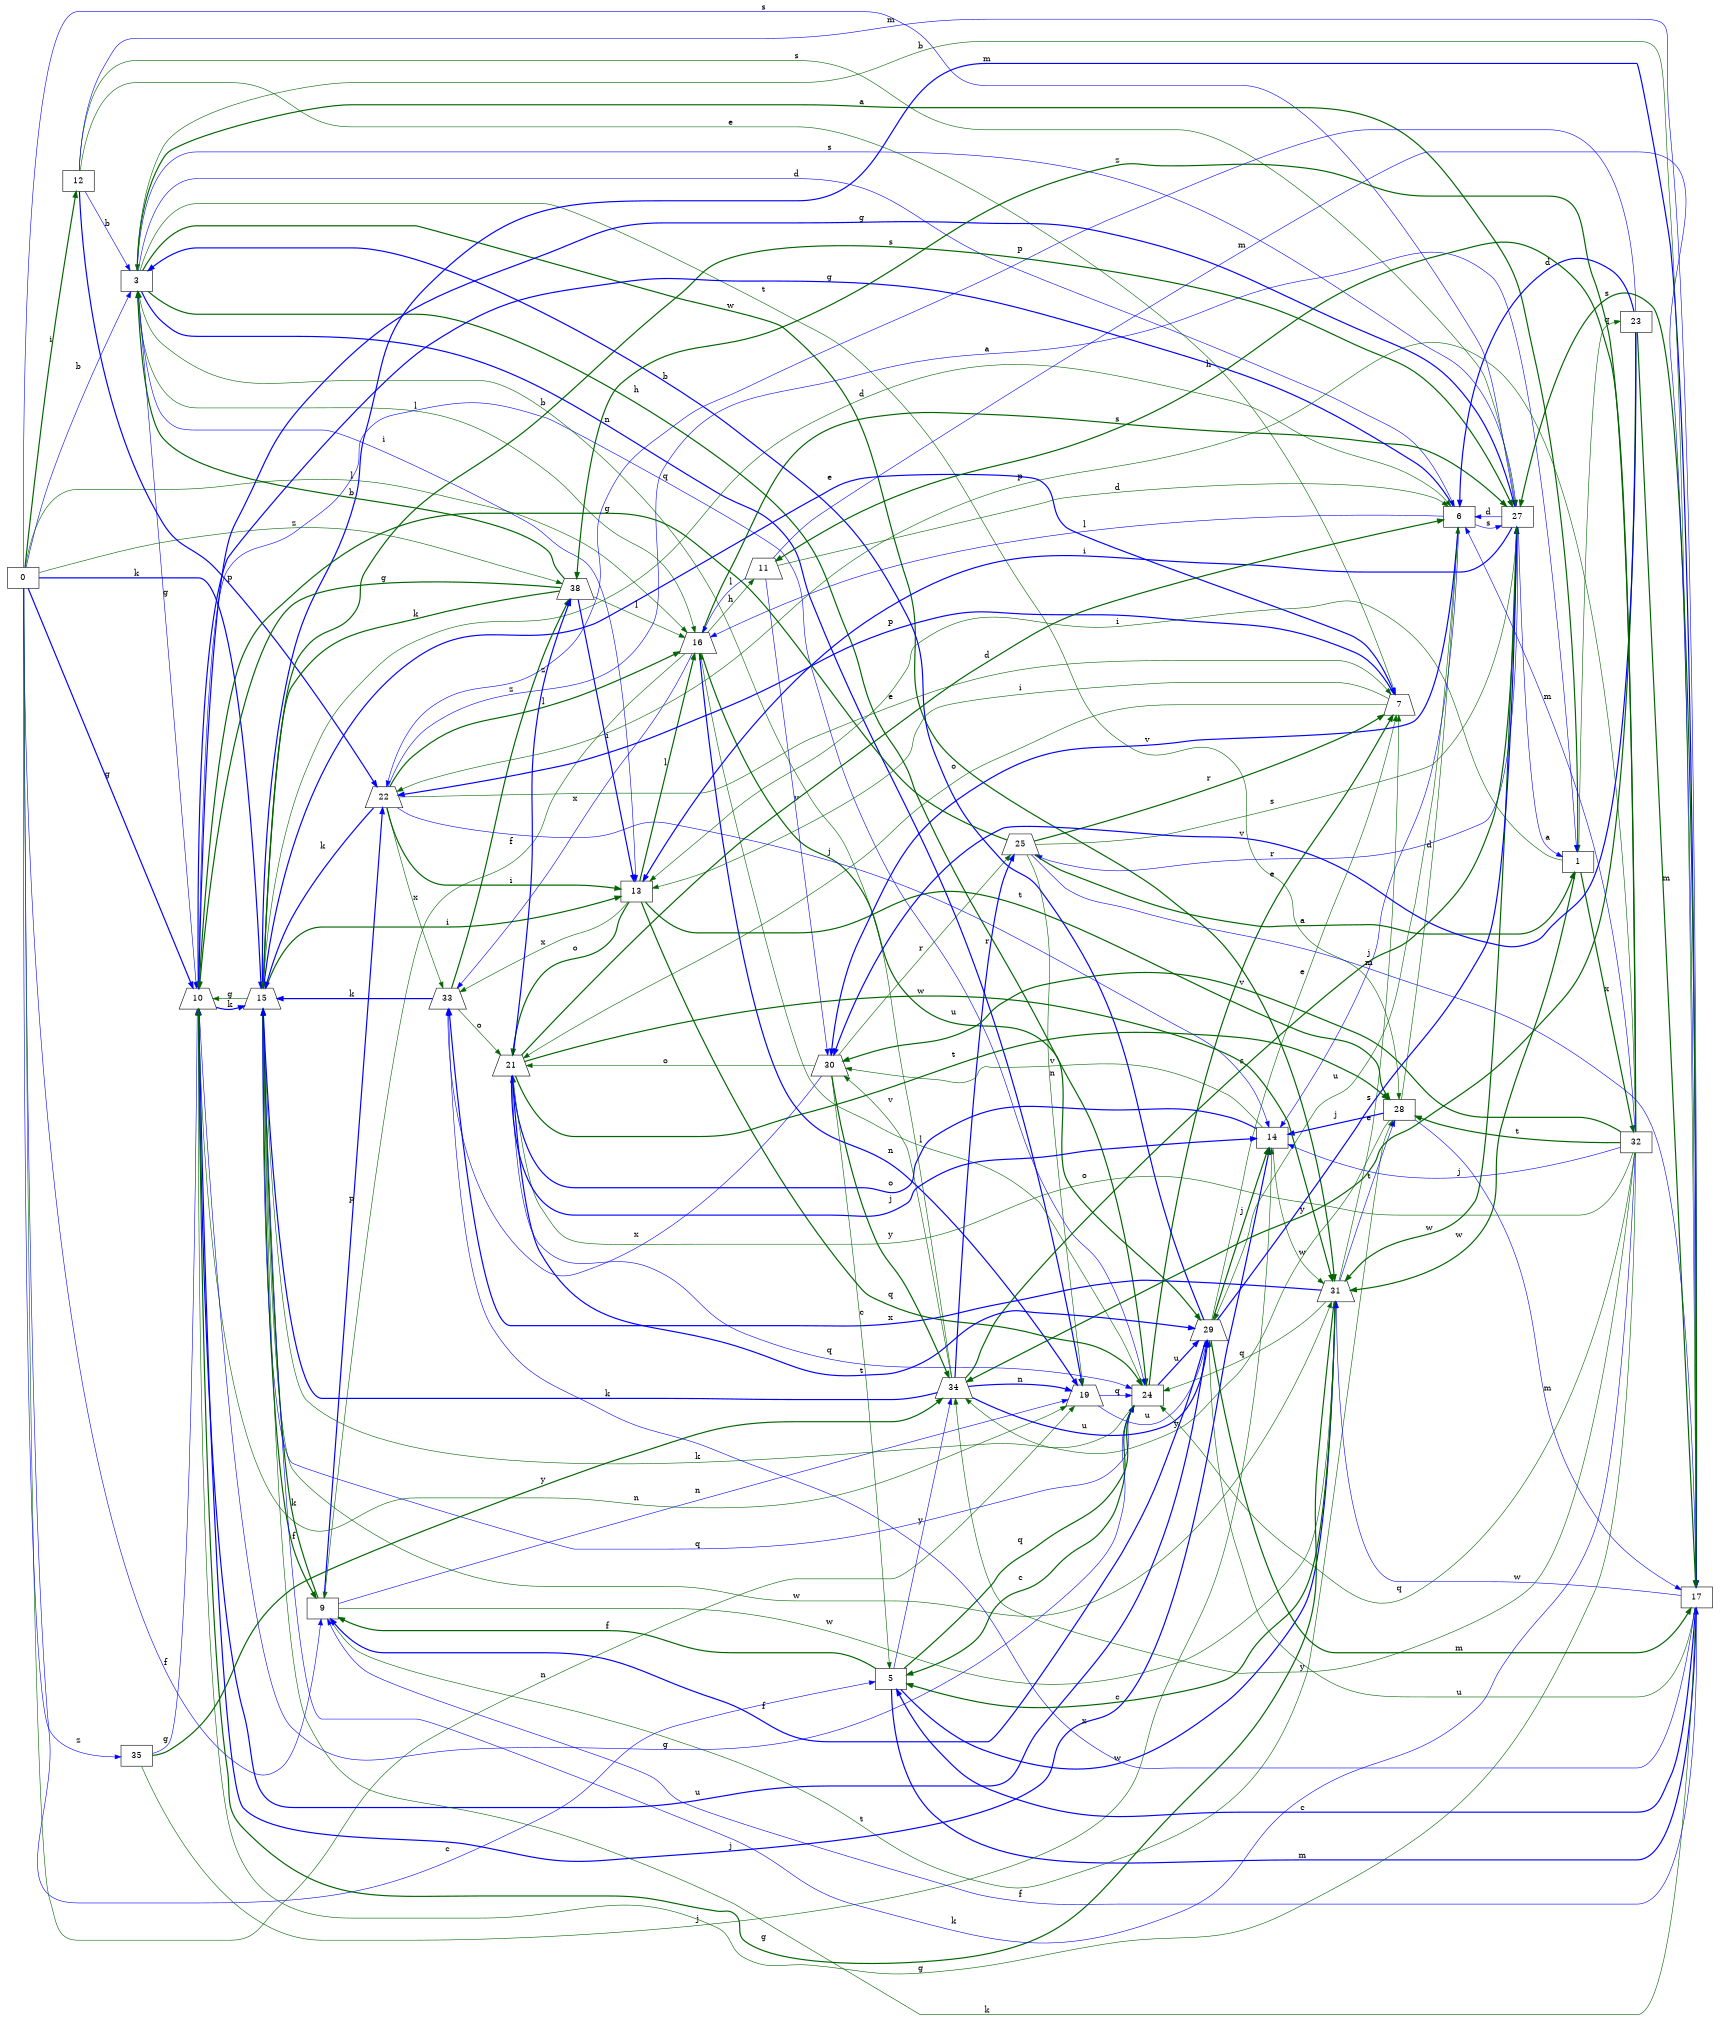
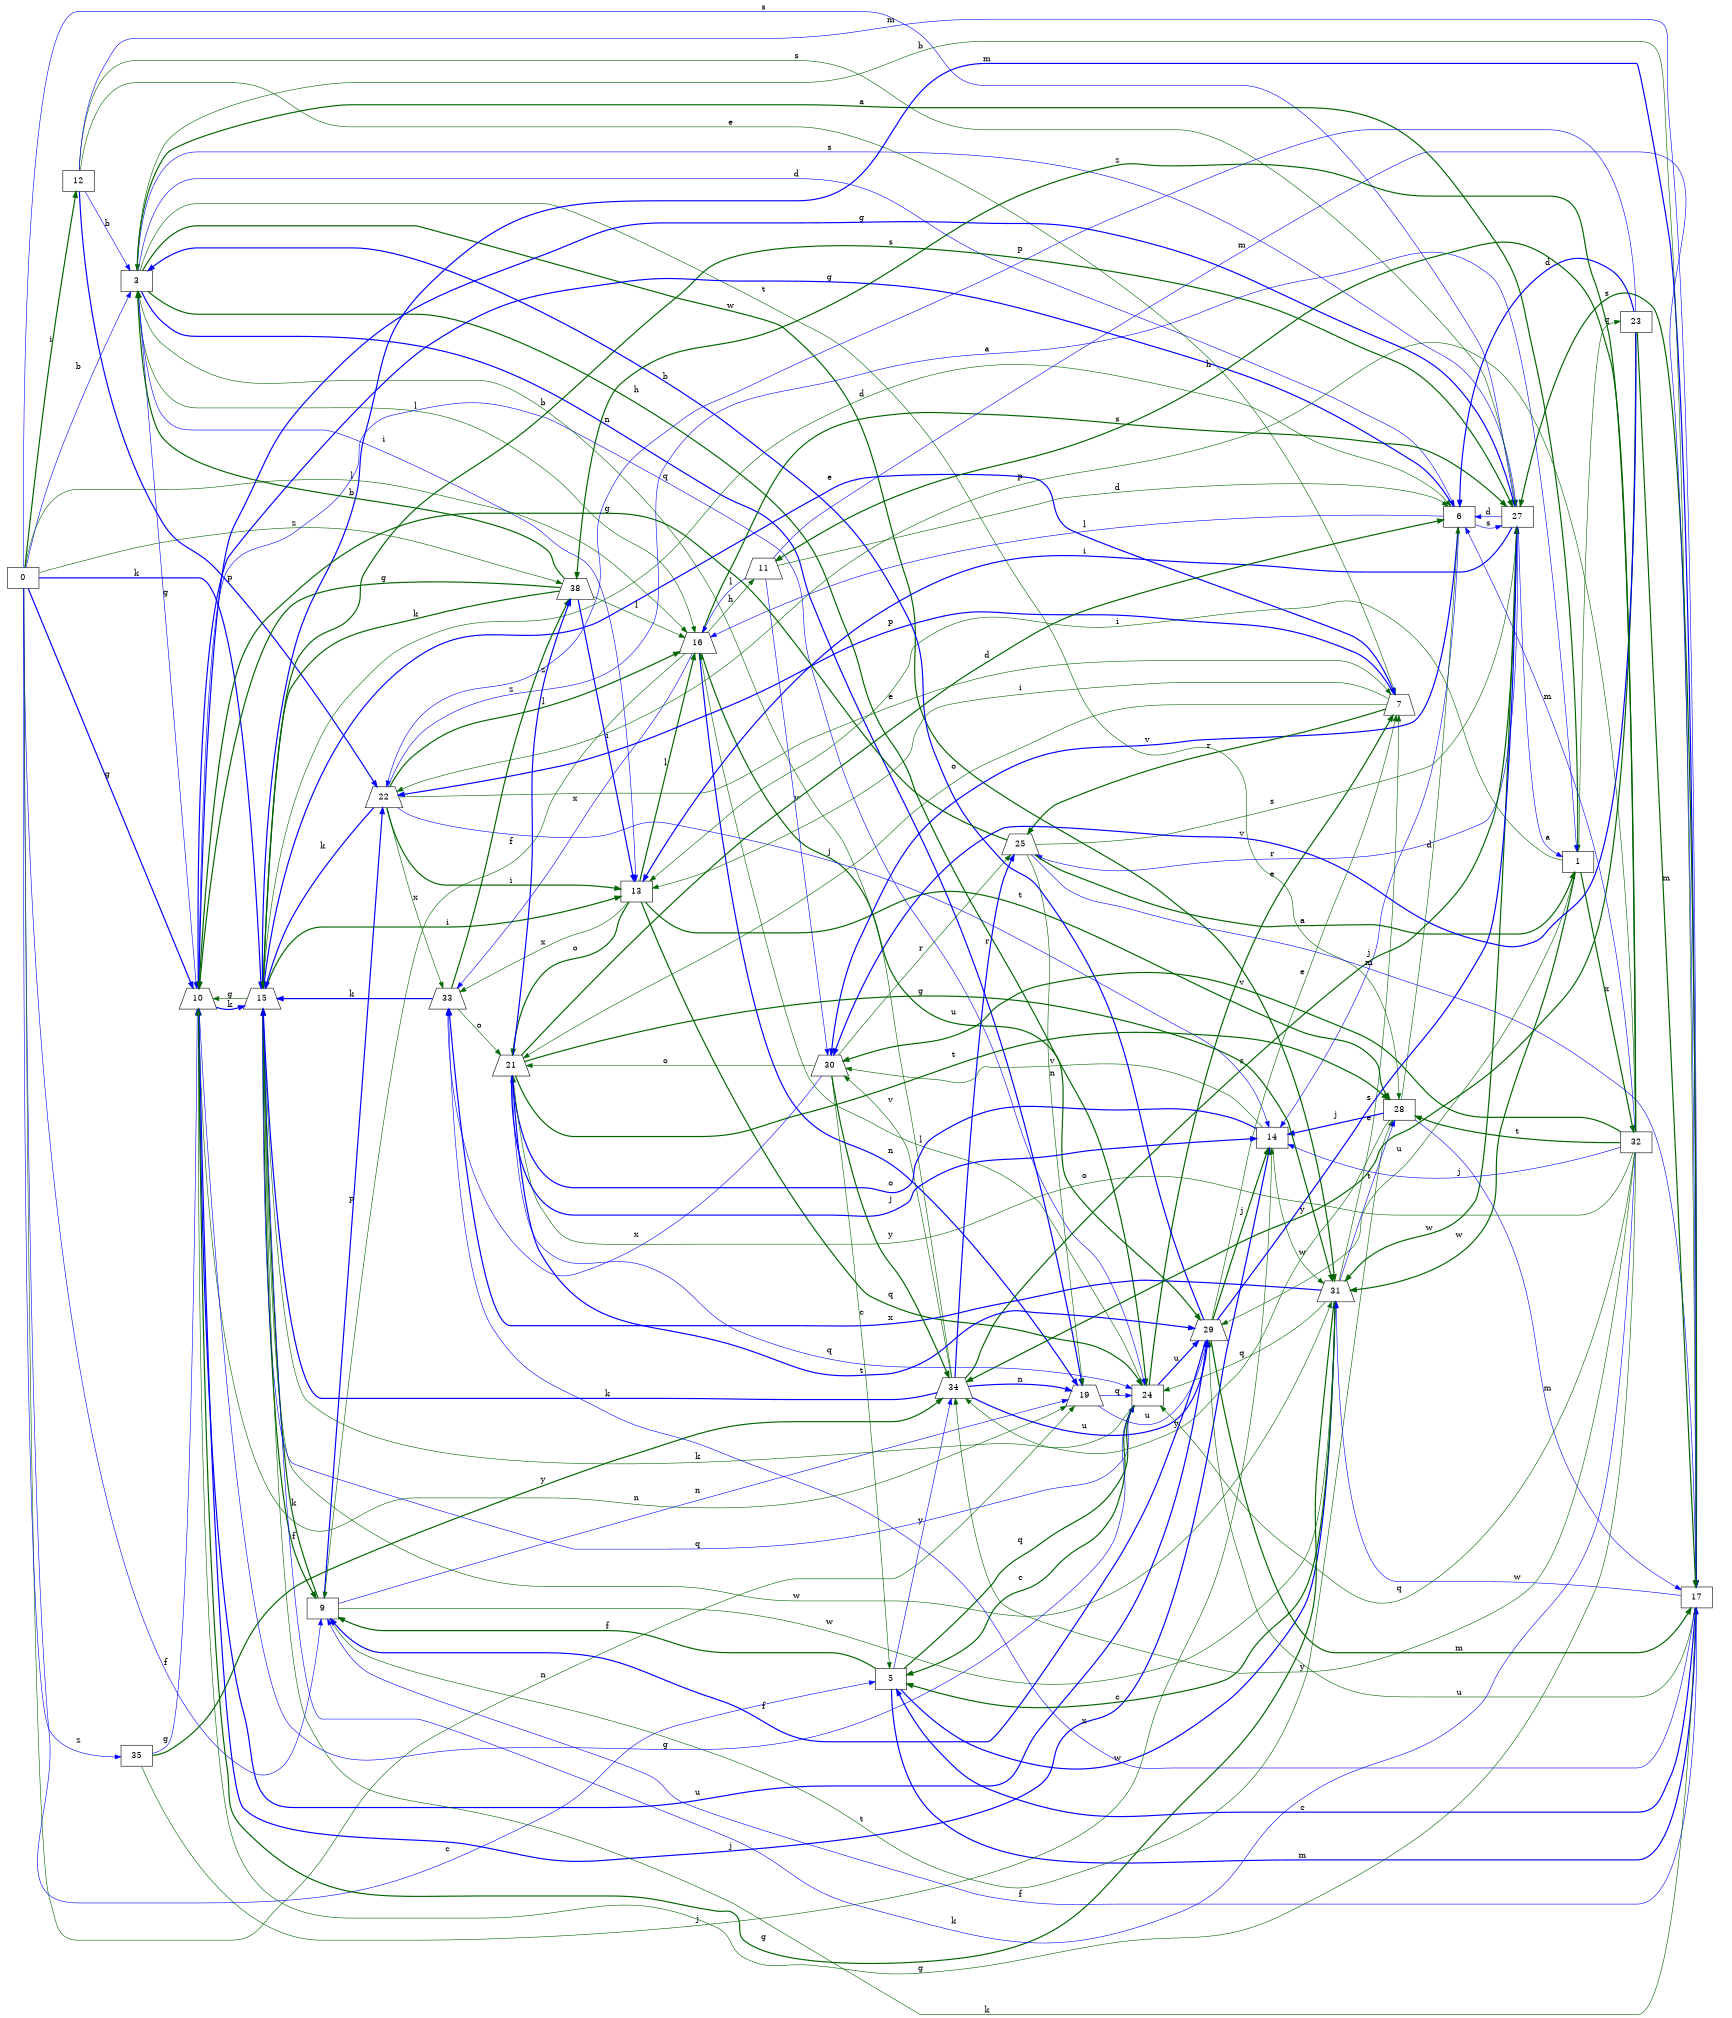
(1210, 788) -> (1202, 756)
(1410, 926) -> (1434, 1128)
(921, 991) -> (921, 991)
